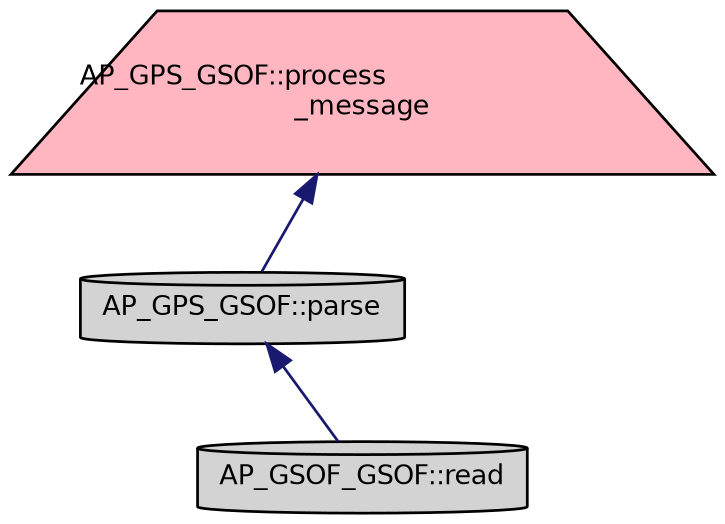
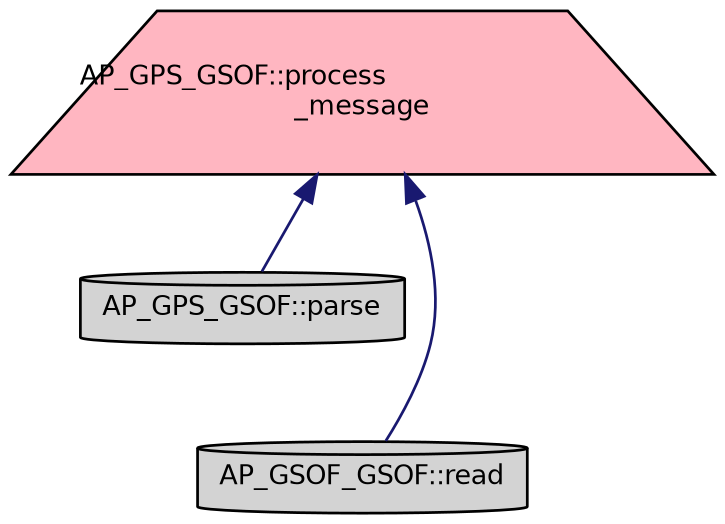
(311, 404) -> (434, 325)
